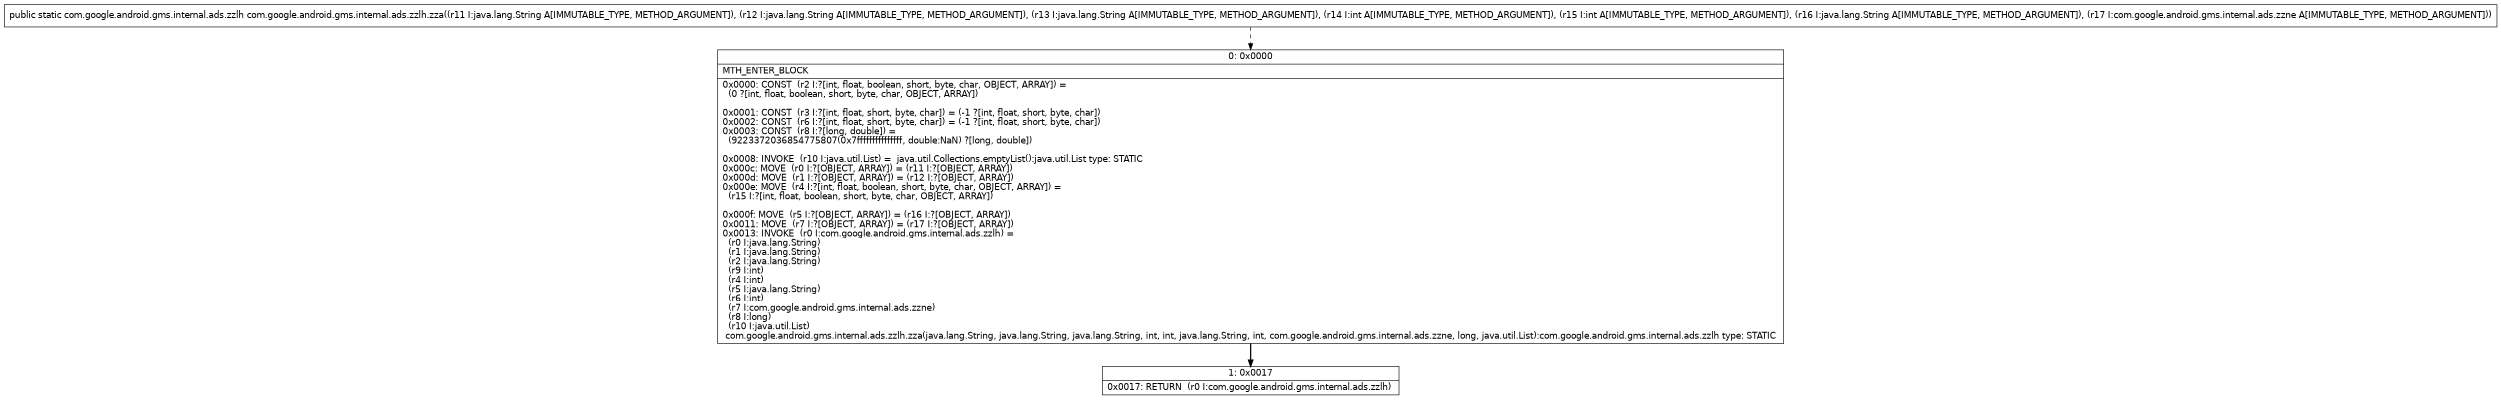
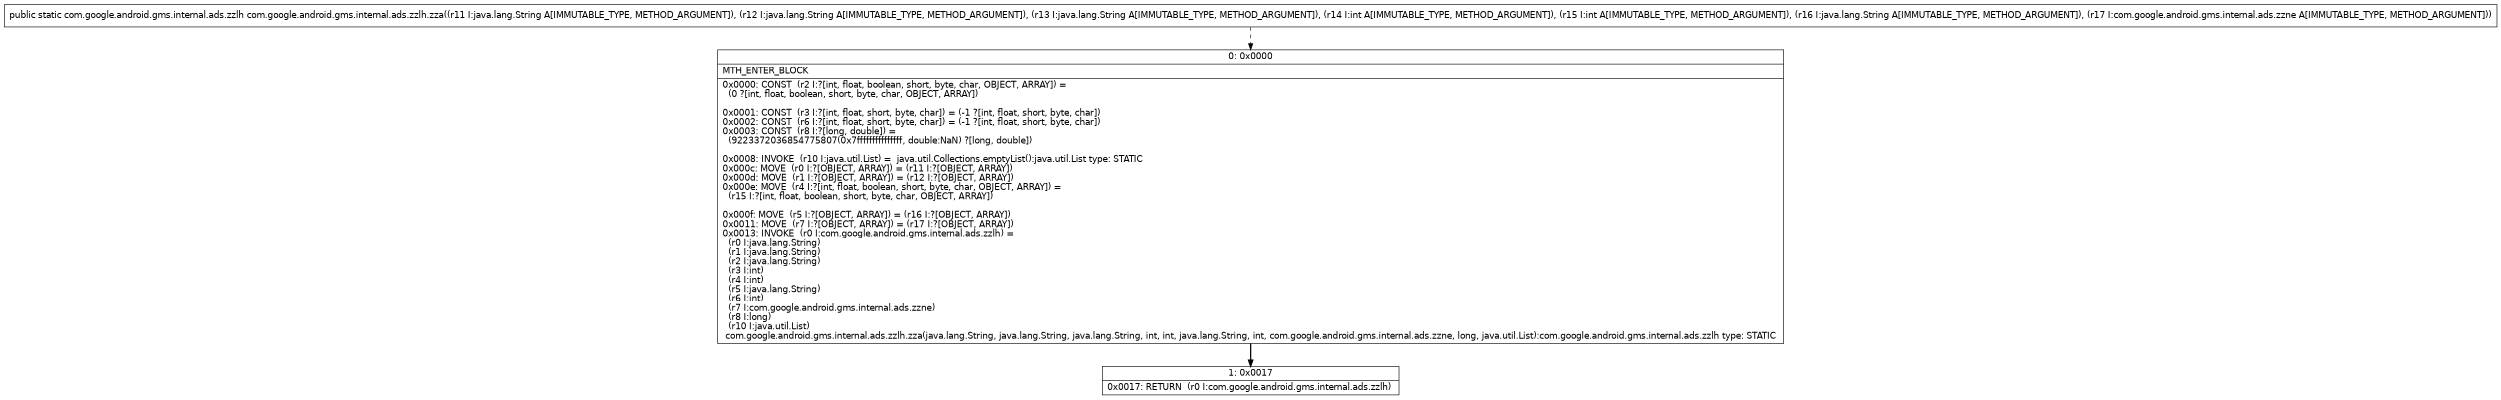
(743, 271) -> (743, 271)
